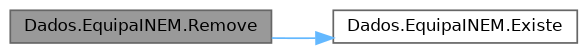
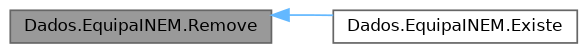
(294, 38) -> (311, 15)
